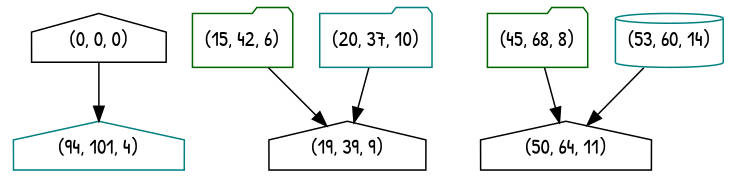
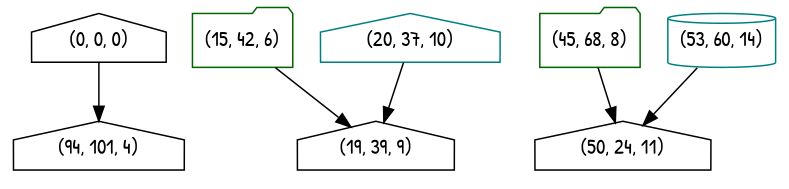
(376, 40) -> (410, 40)
(99, 148) -> (99, 148)
(566, 148) -> (623, 148)
